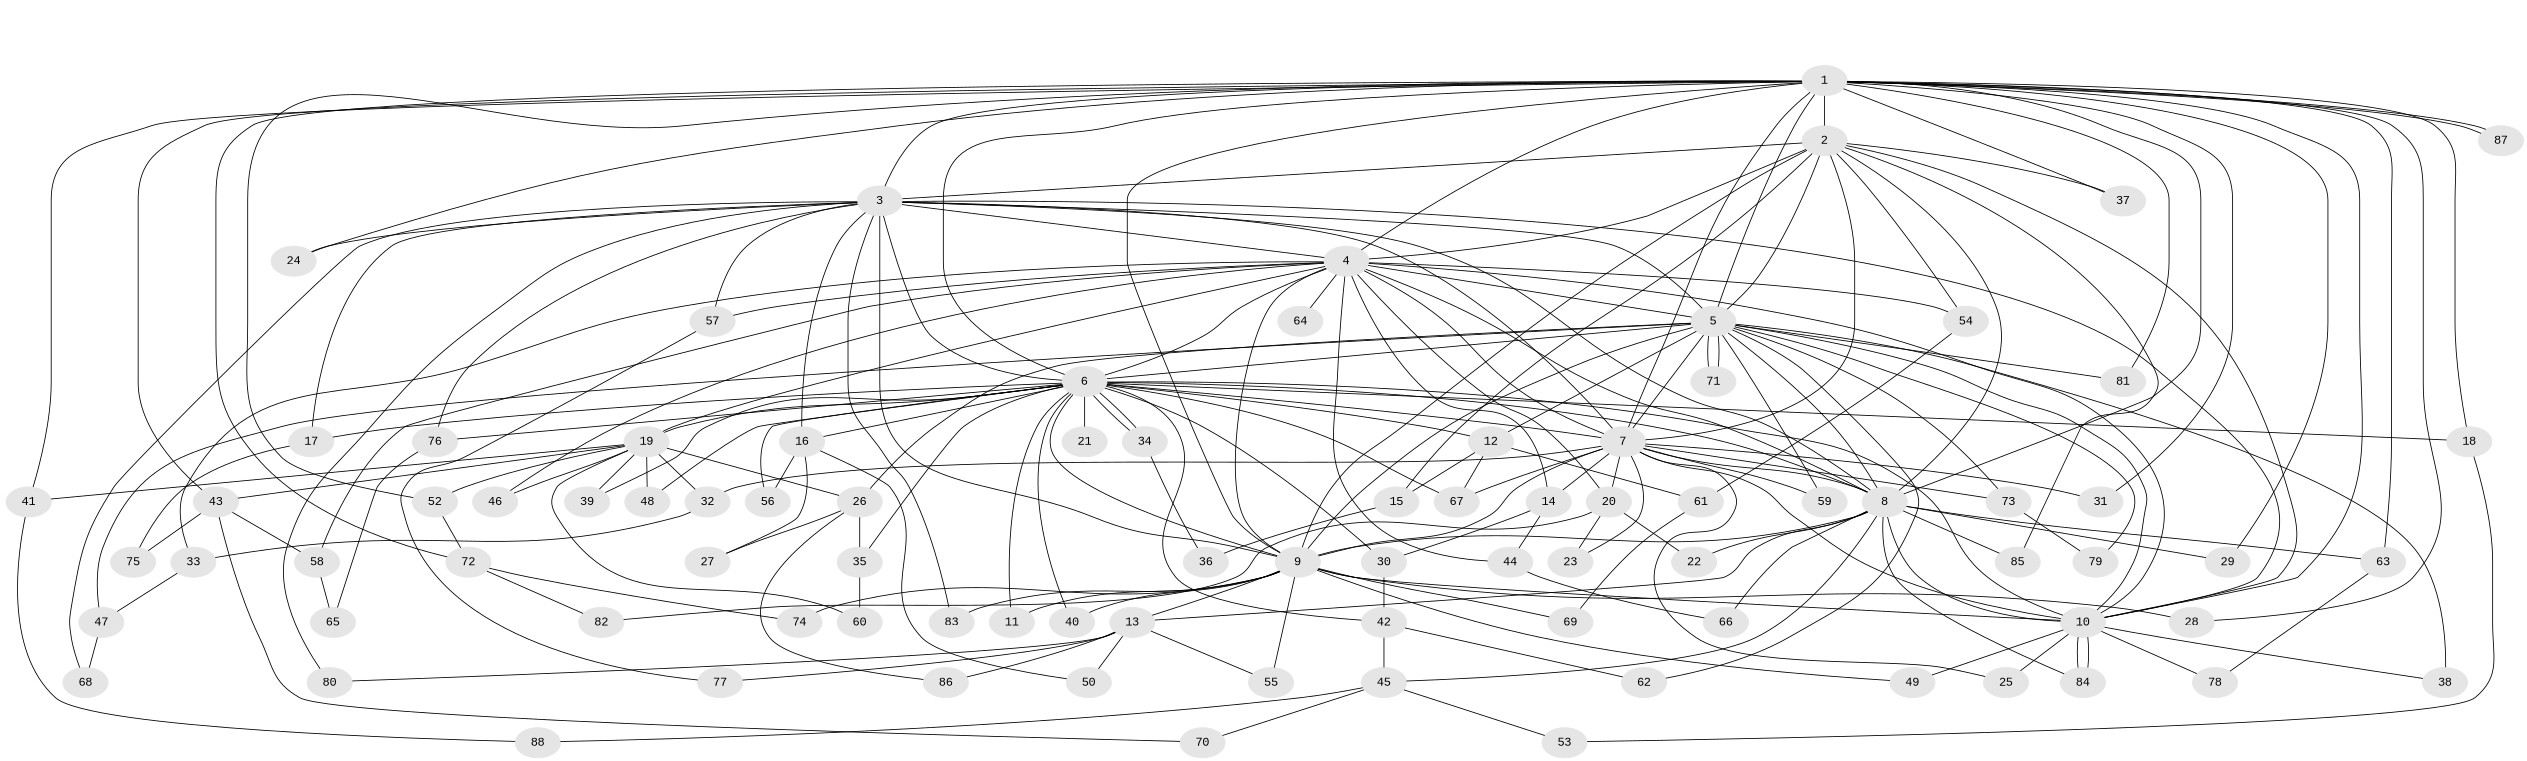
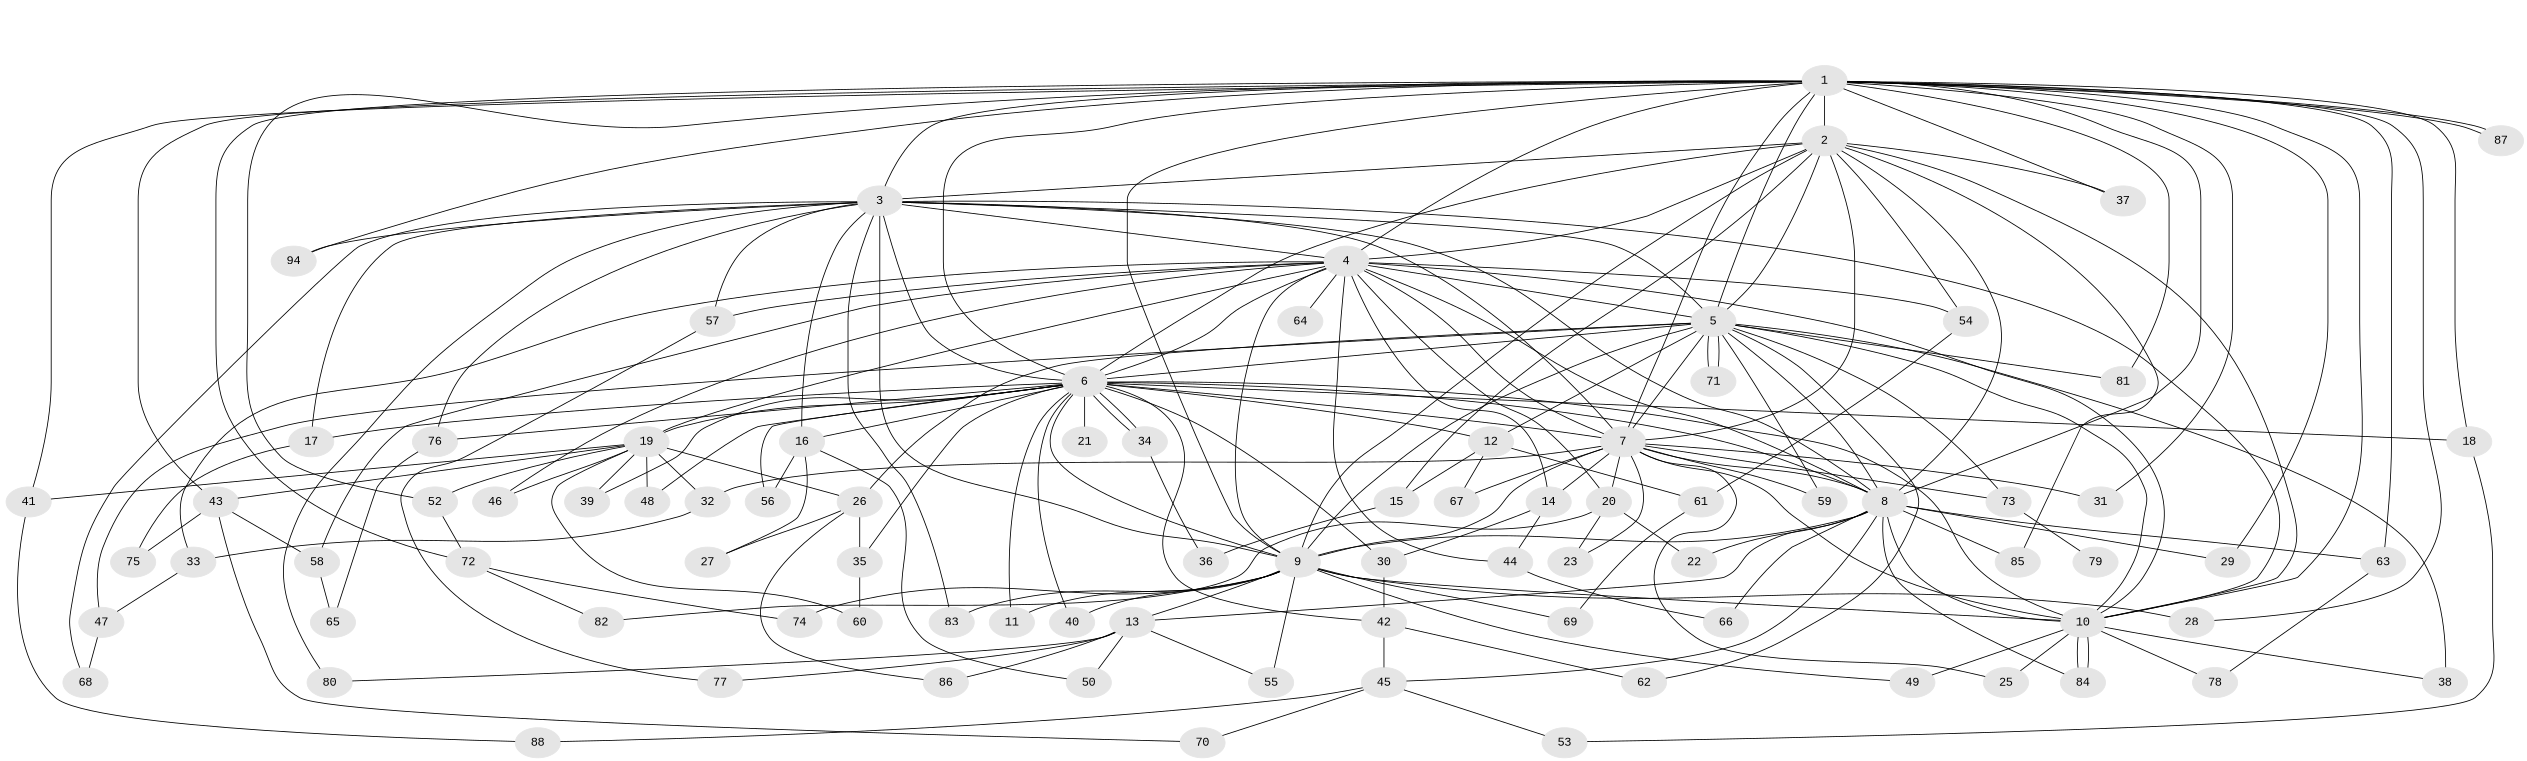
(294, 261) -> (294, 261)
(1975, 401) -> none
(1279, 421) -> (1435, 210)
